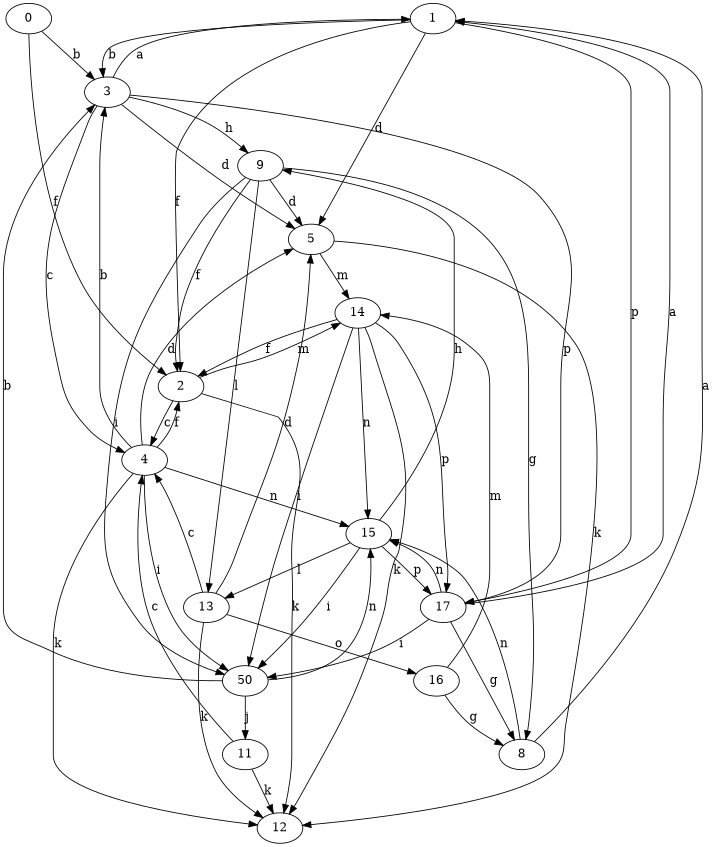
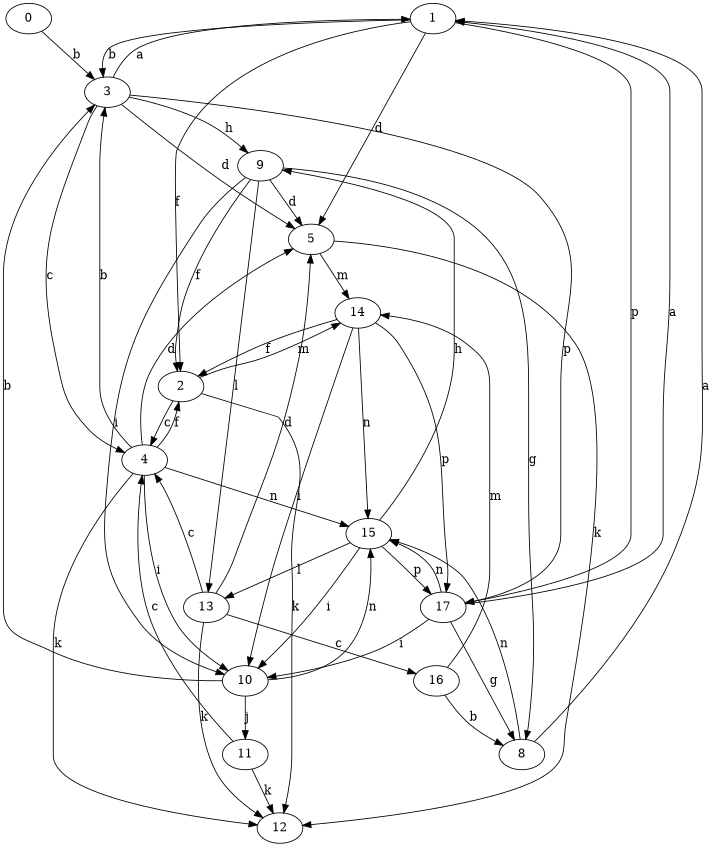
(59, 227) -> none
(391, 574) -> none
(339, 644) -> (339, 644)
(245, 681) -> (245, 681)
(474, 718) -> (474, 718)
